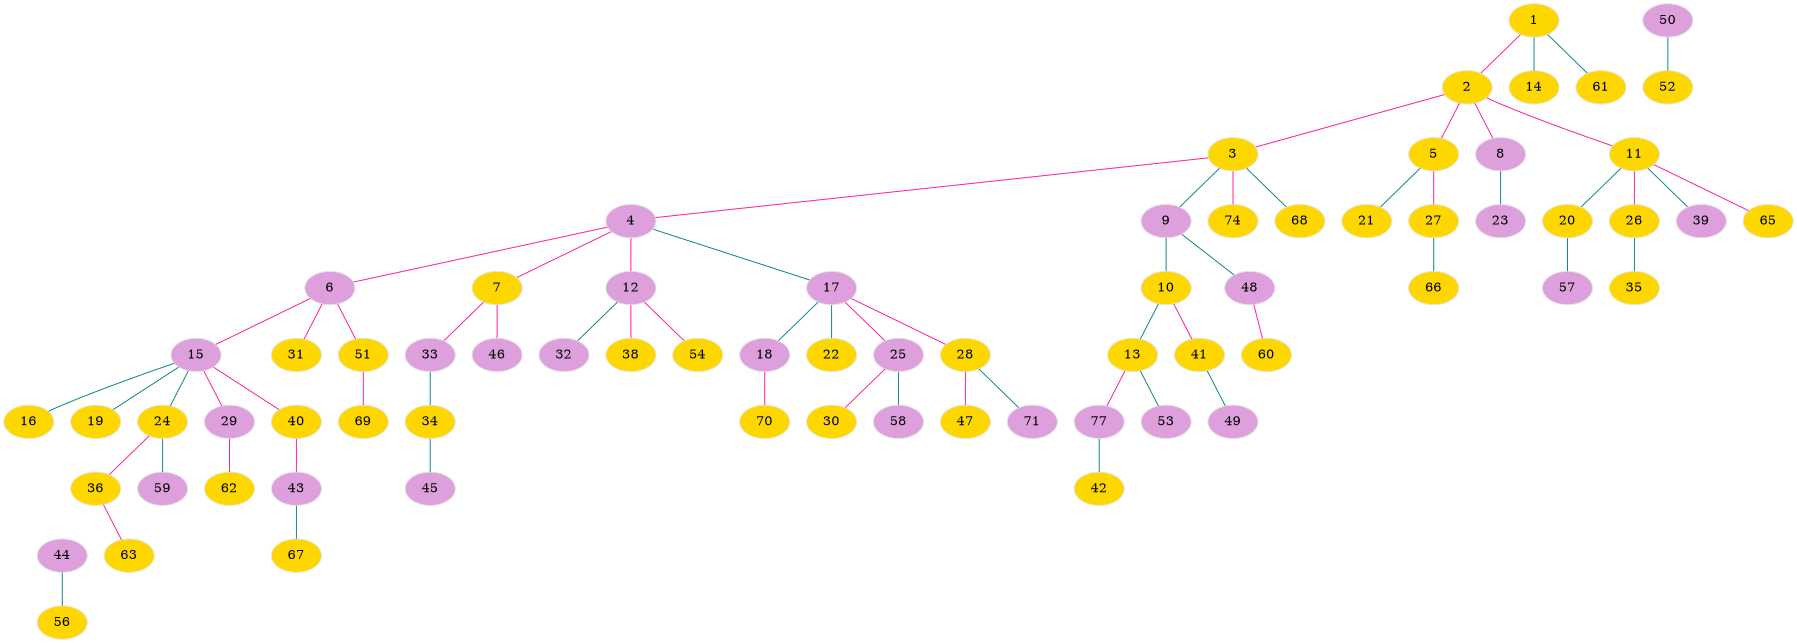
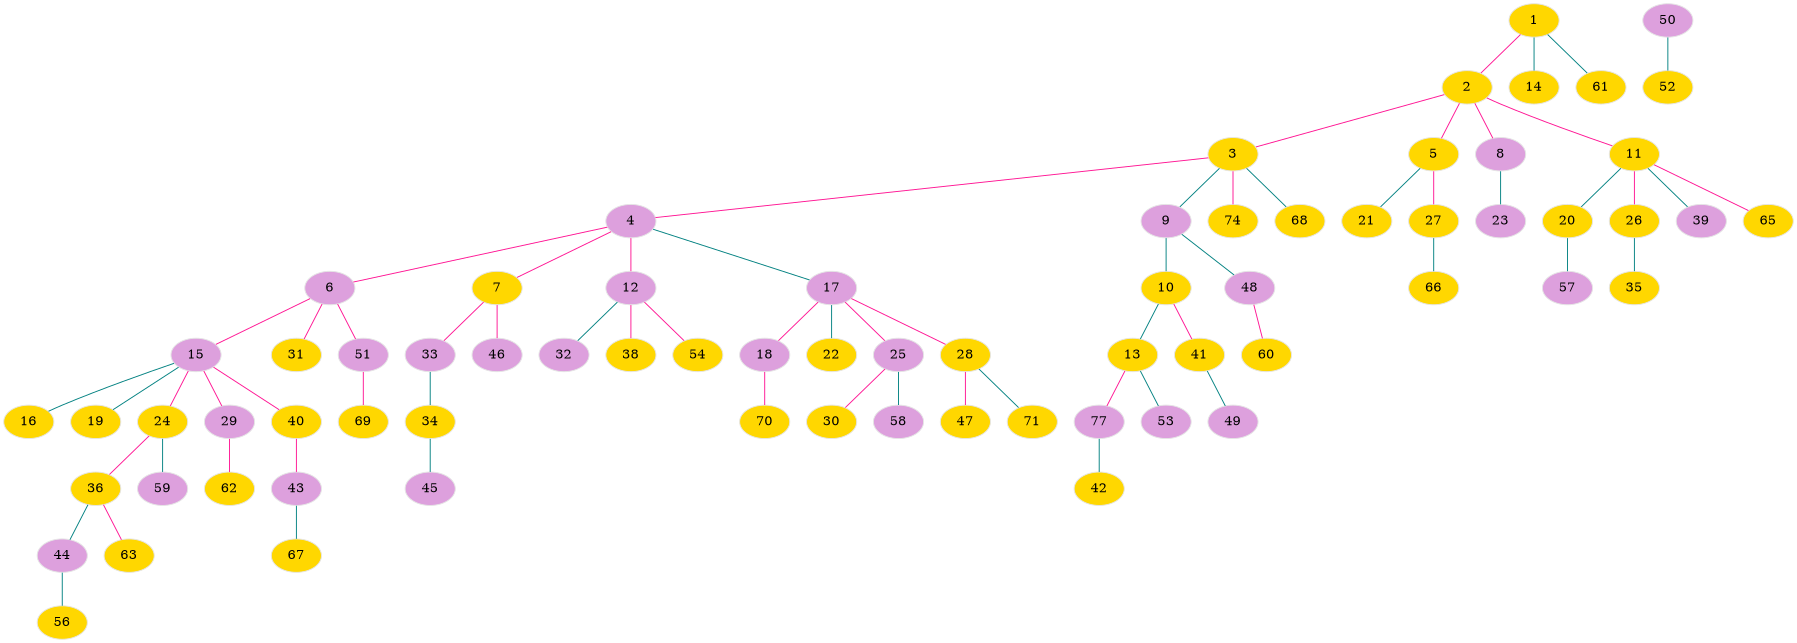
(798, 321) -> (798, 321)
(363, 355) -> (363, 355)
(179, 388) -> (179, 388)
(1032, 422) -> (1032, 422)
none -> (79, 522)
